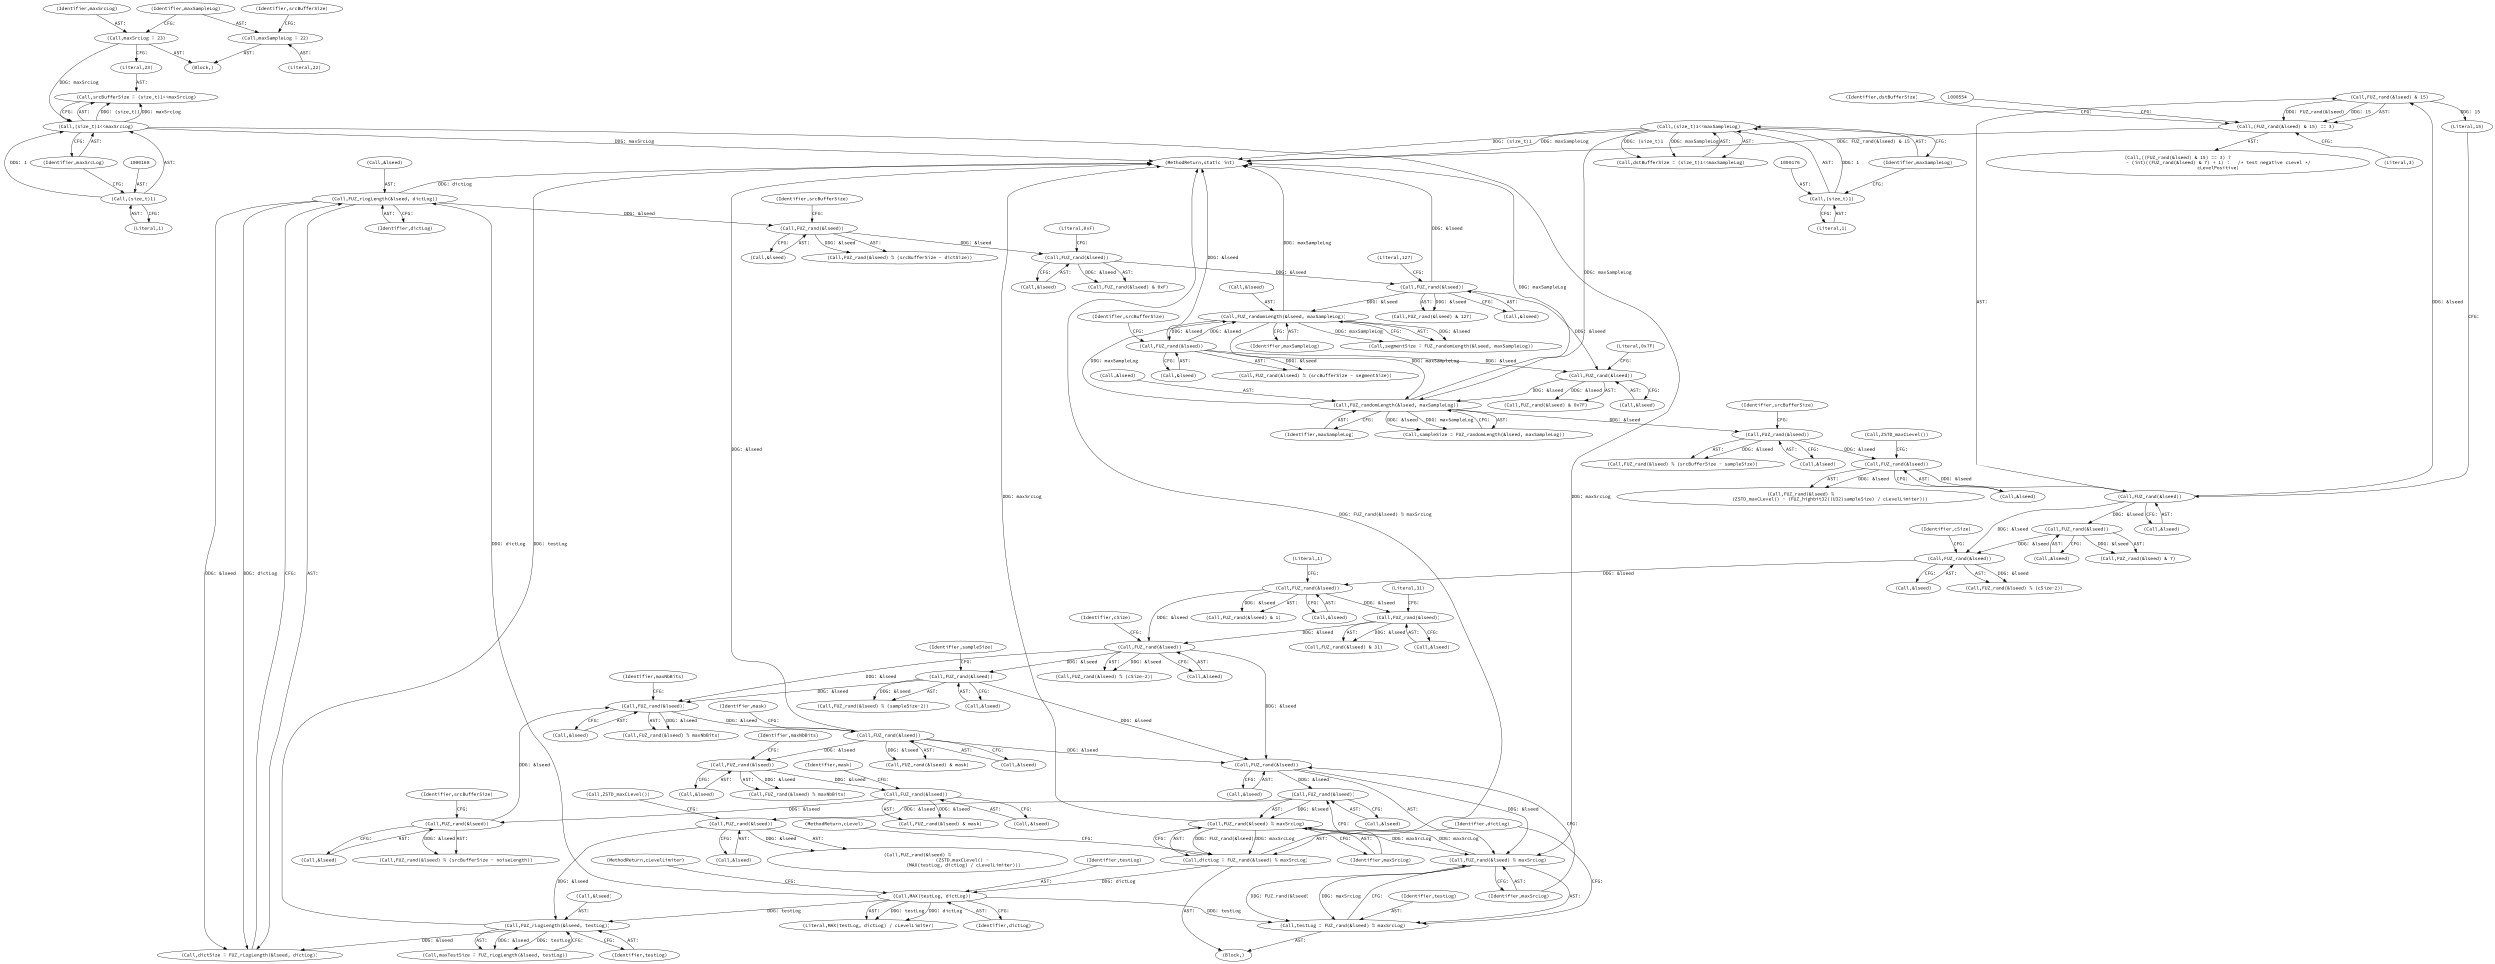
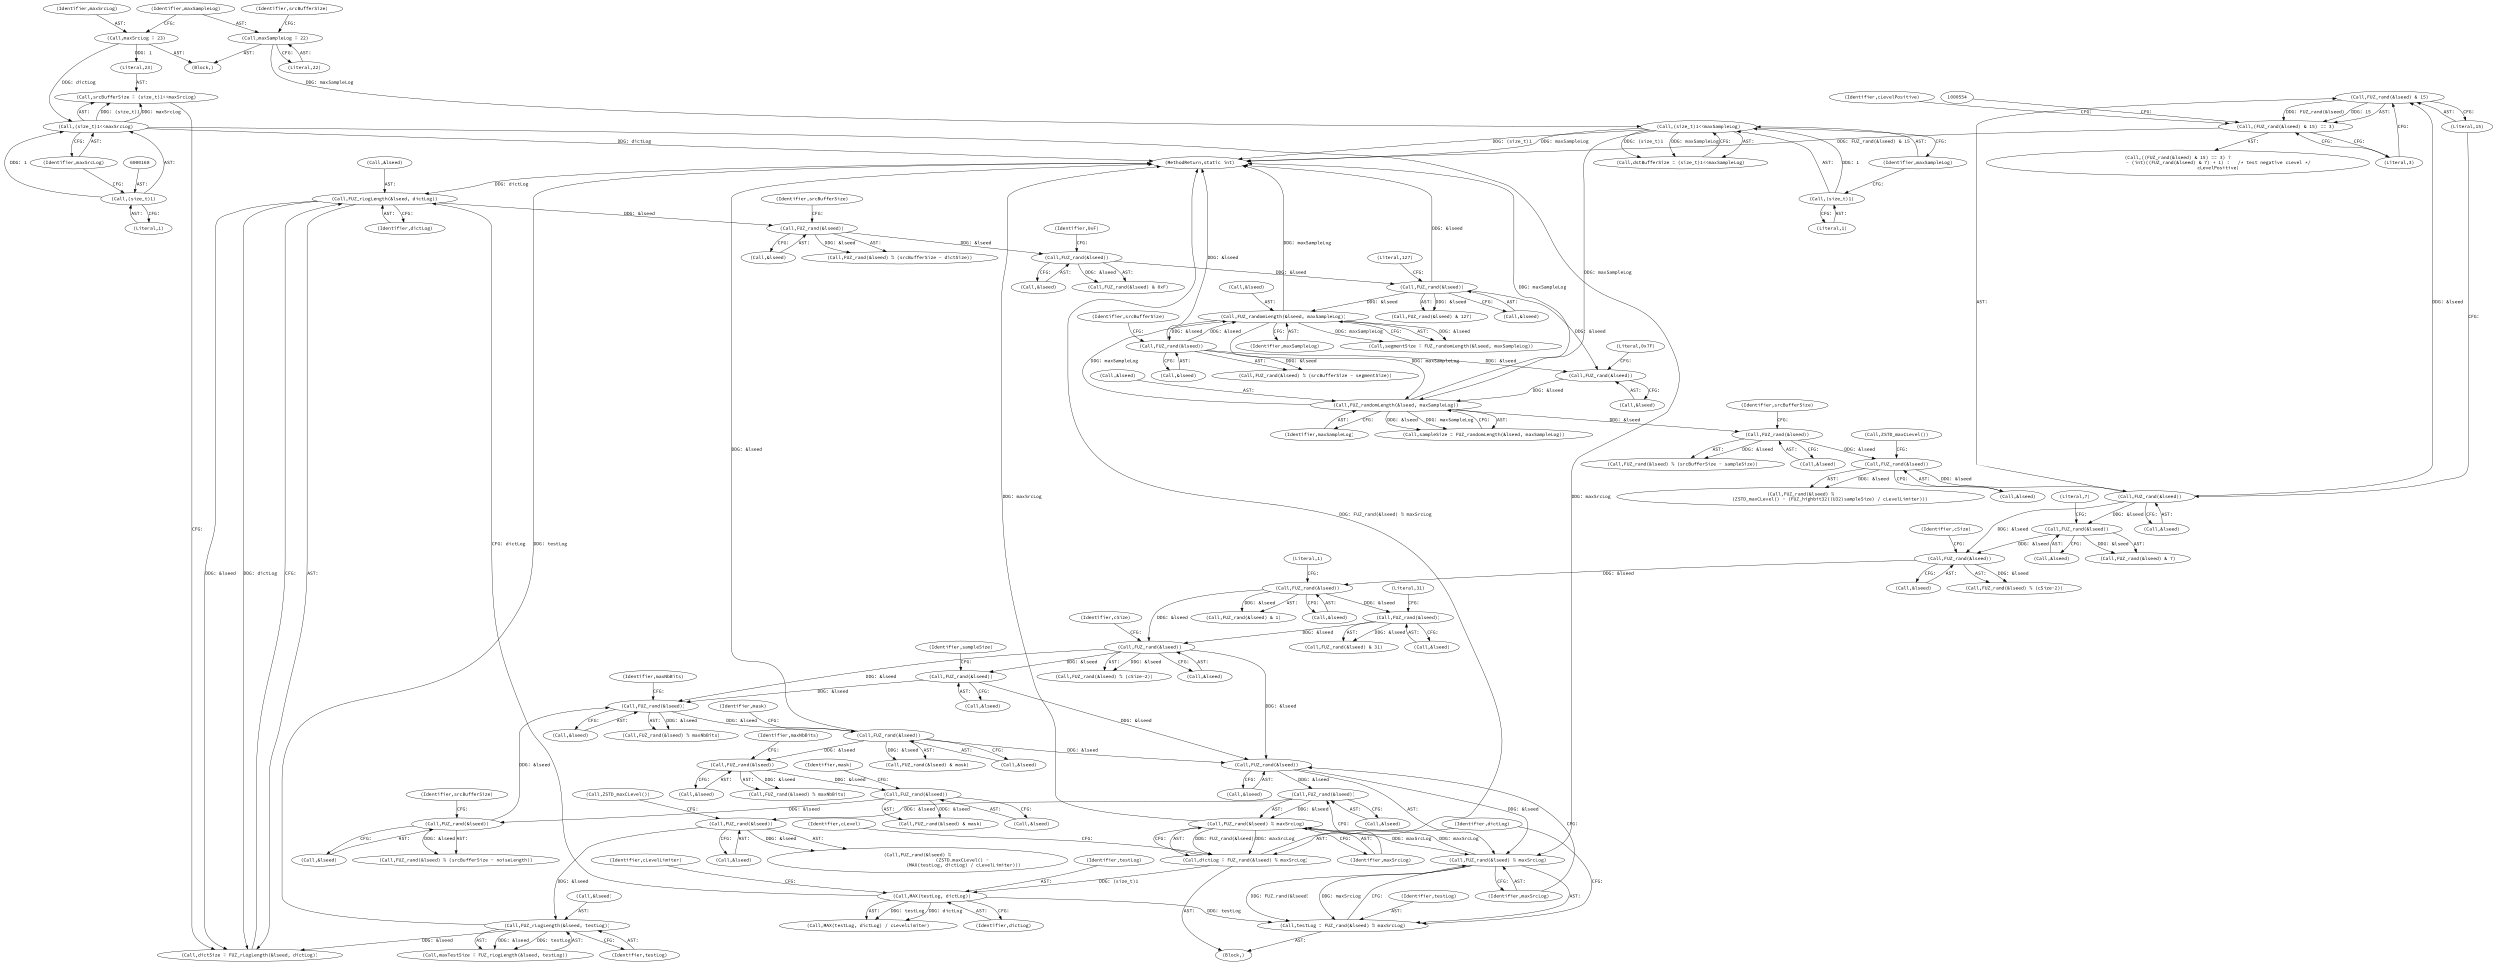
(143, 53) -> (143, 53)
none -> (281, 54)
(79, 83) -> (79, 83)
(1882, 97) -> (1882, 97)
(64, 108) -> (192, 525)
none -> (2439, 111)
(2470, 112) -> (2470, 112)
none -> (940, 120)
none -> (2398, 131)
(634, 141) -> (634, 141)
(1727, 141) -> (1727, 141)
none -> (2349, 142)
(140, 163) -> (140, 163)
(1790, 163) -> none
(735, 169) -> (771, 168)
(1077, 228) -> (1077, 228)
(1546, 405) -> none
none -> (2075, 497)
(509, 544) -> (509, 544)
(873, 706) -> none
(834, 824) -> (834, 824)
(646, 860) -> (646, 860)
(1119, 881) -> (1119, 881)
(750, 911) -> none
(868, 926) -> (868, 926)
(579, 940) -> (579, 940)
